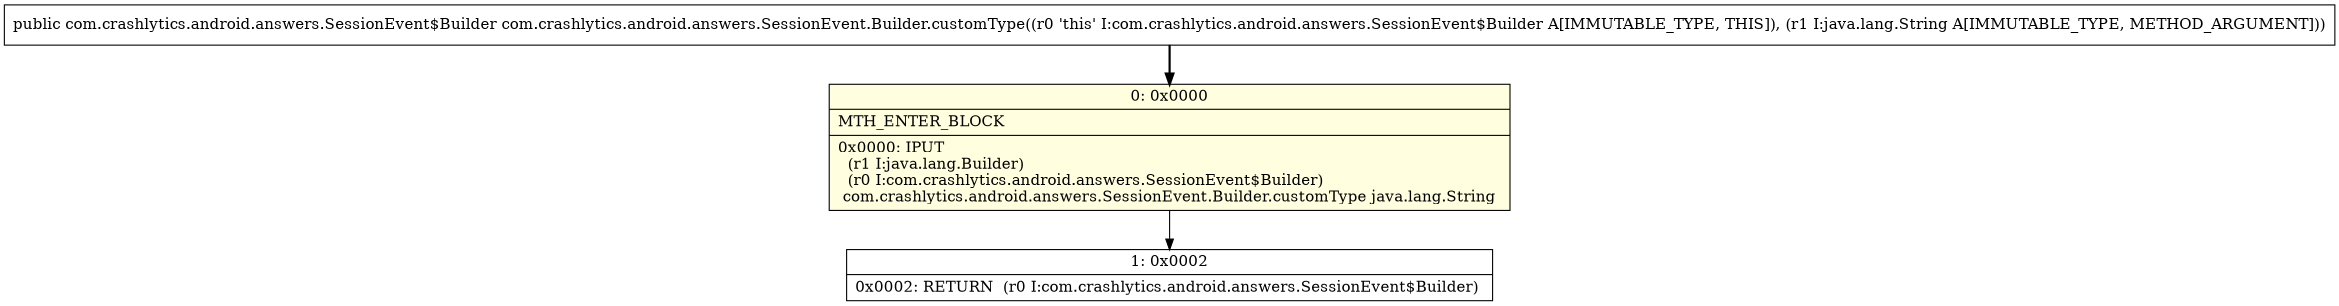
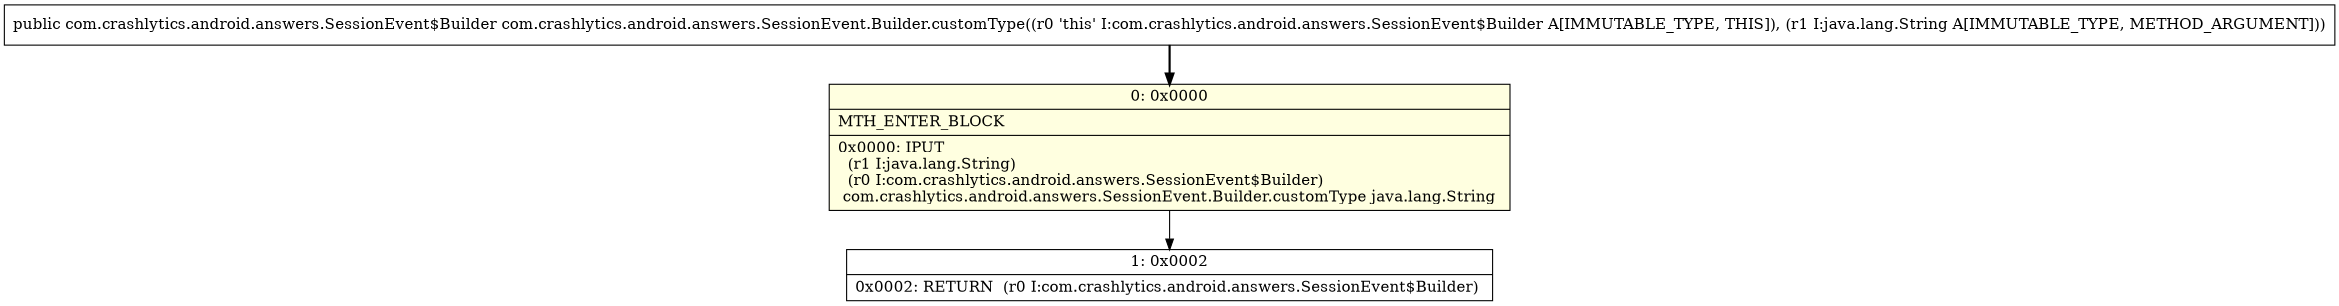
(931, 164) -> (927, 164)
